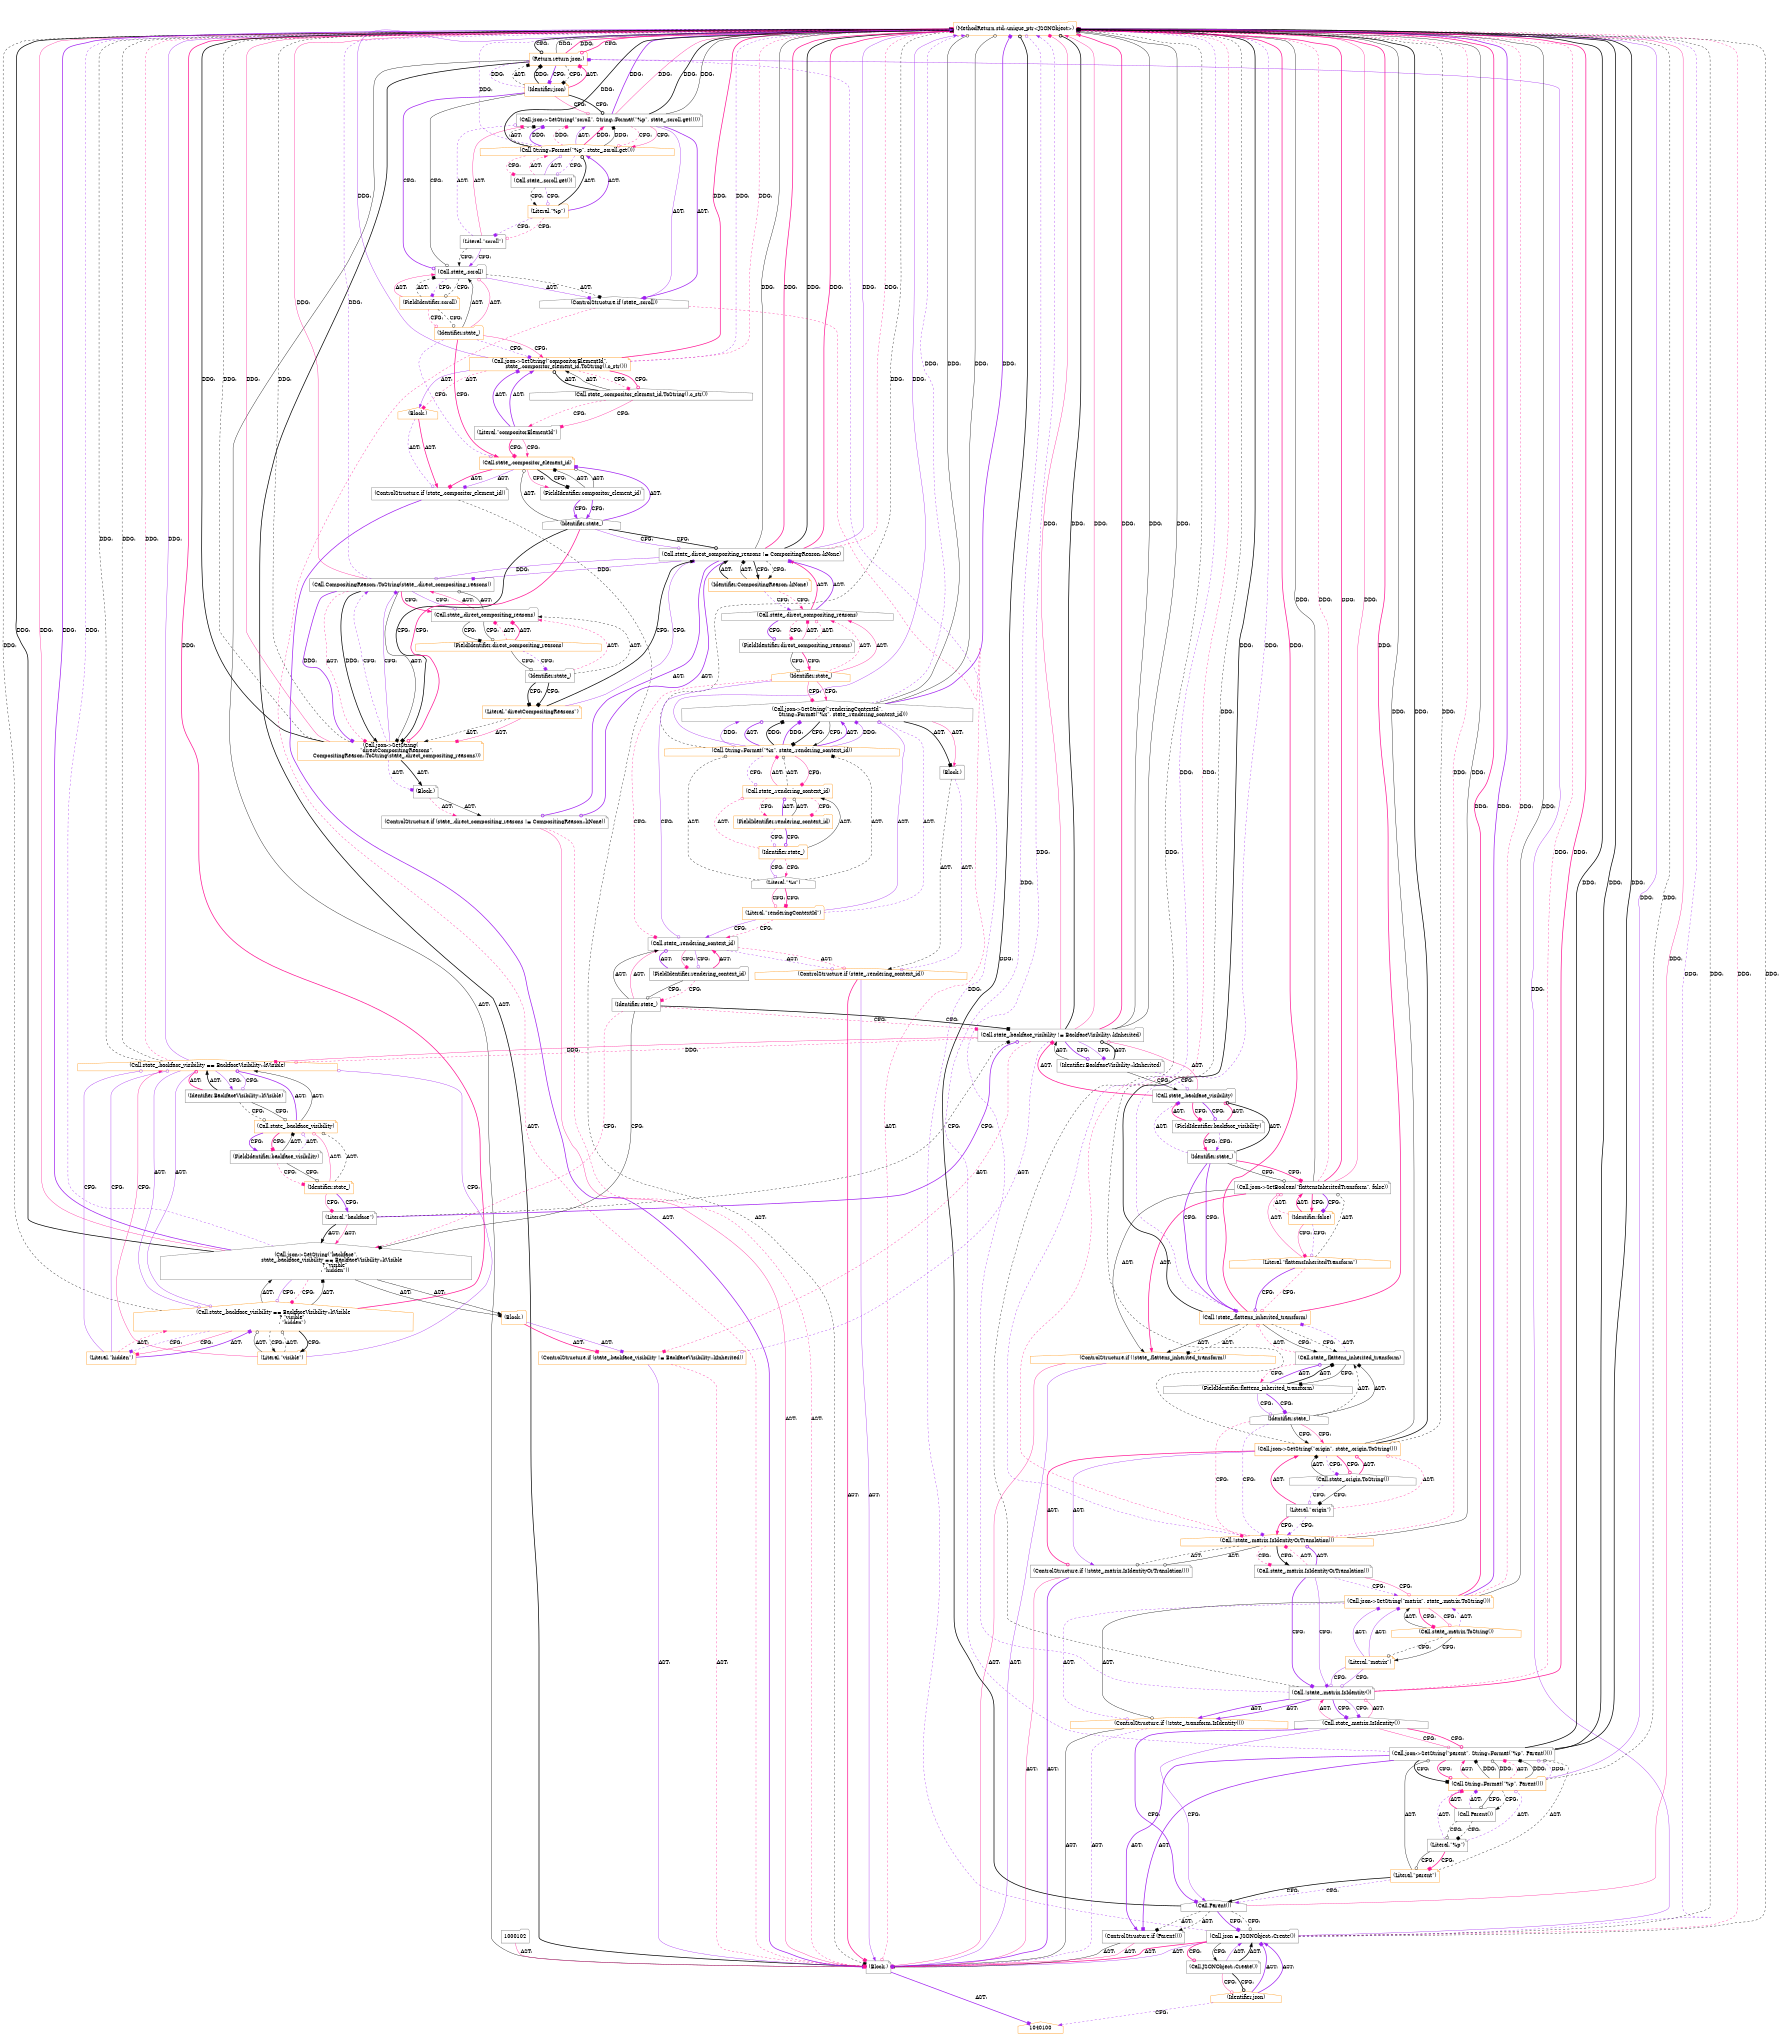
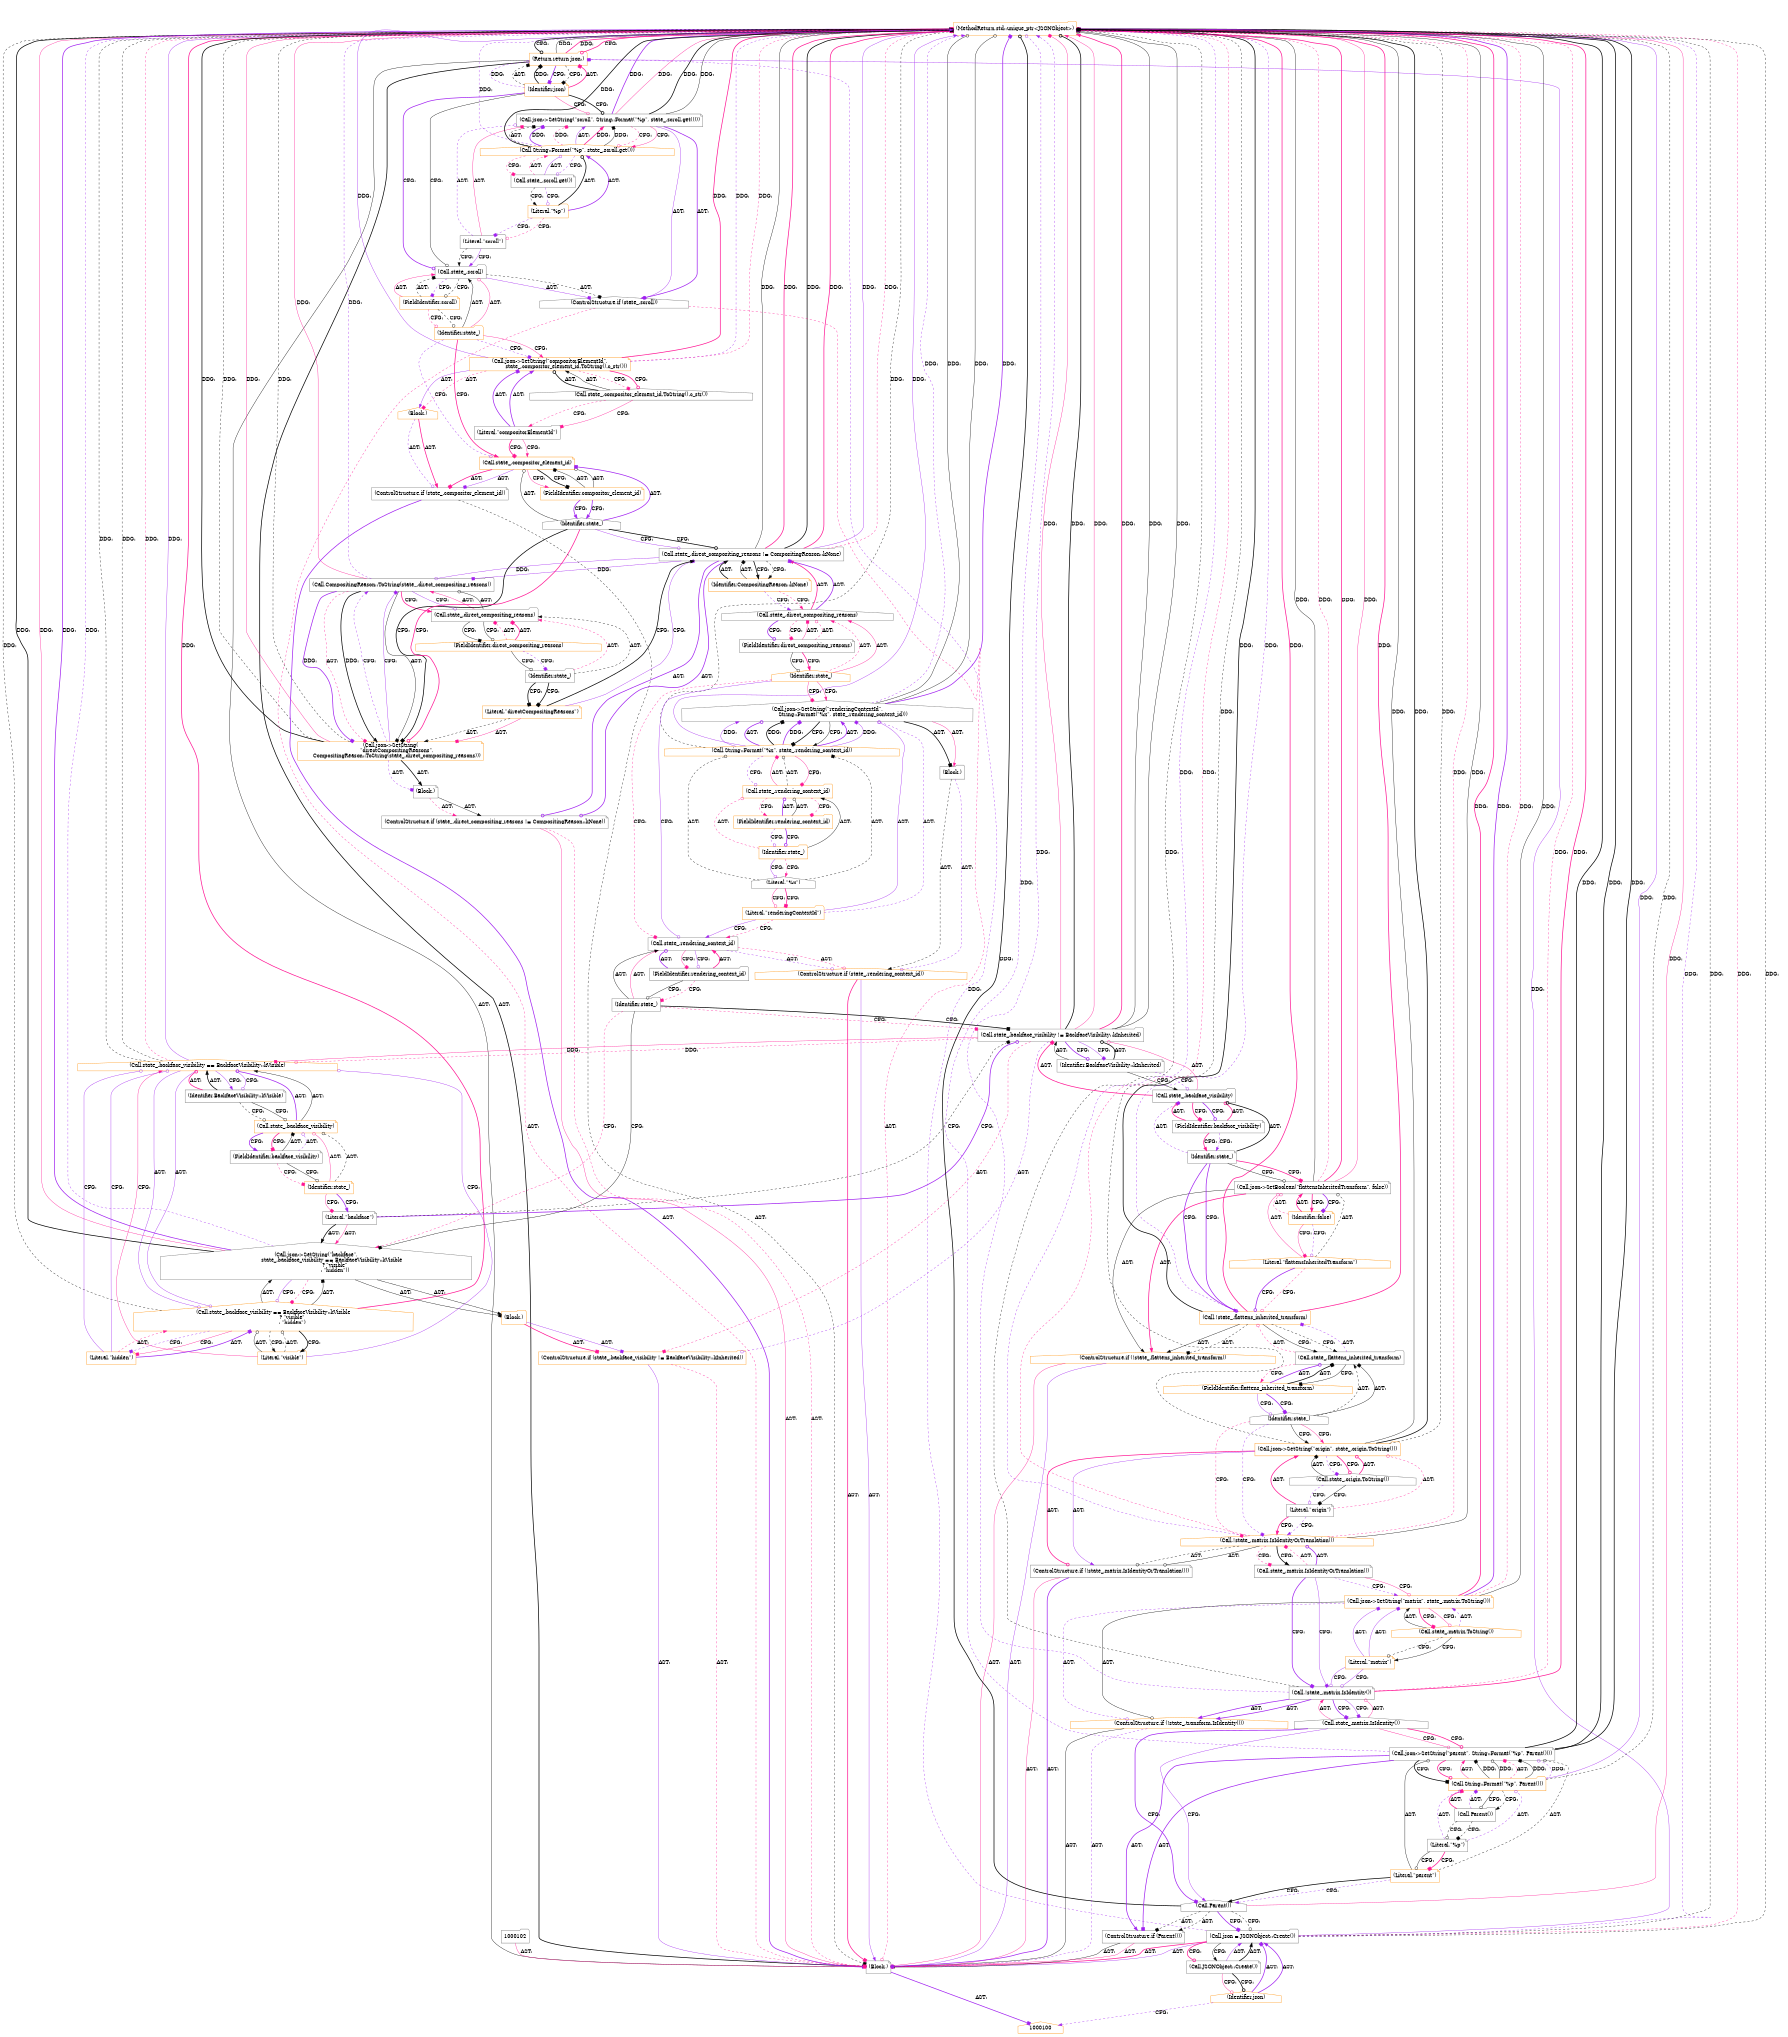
(592, 494) -> (592, 494)
(1258, 1389) -> (1258, 1389)
(1041, 2028) -> (1041, 2028)
